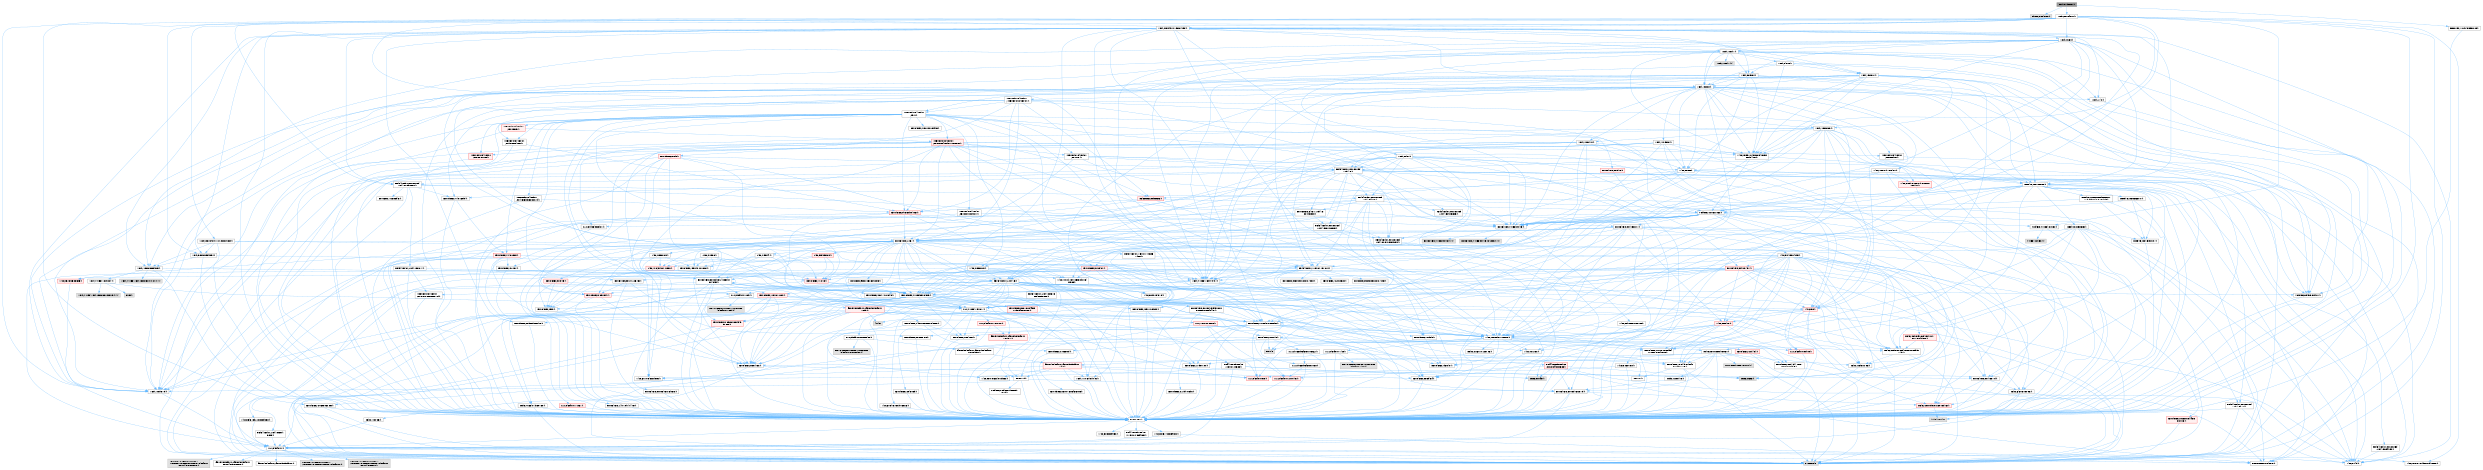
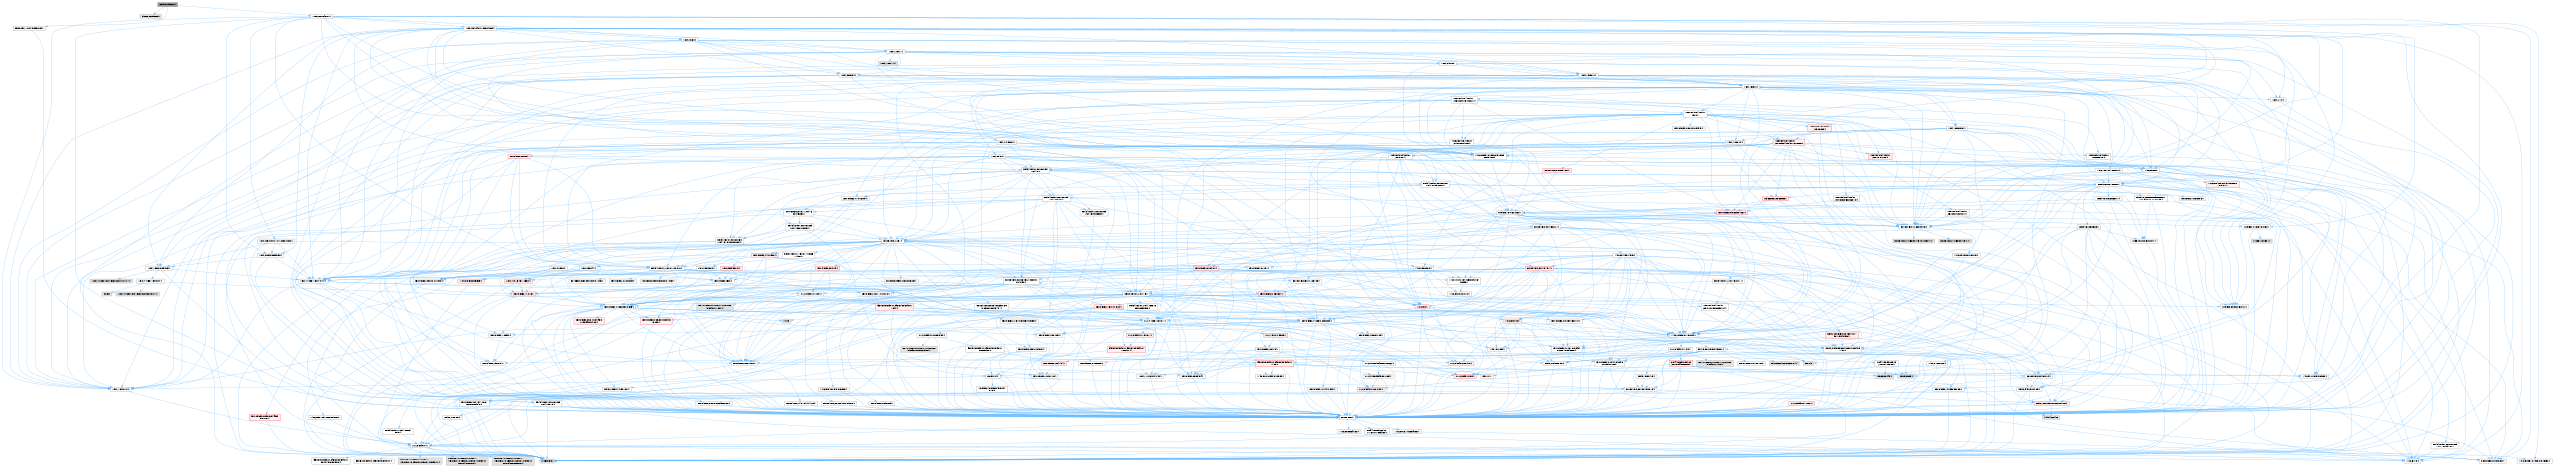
(1613, 170) -> (1557, 170)
(594, 227) -> none
(1518, 241) -> (849, 70)
(724, 305) -> (667, 292)
(2202, 312) -> (2376, 269)
(1488, 345) -> (1730, 356)
(1763, 357) -> none
